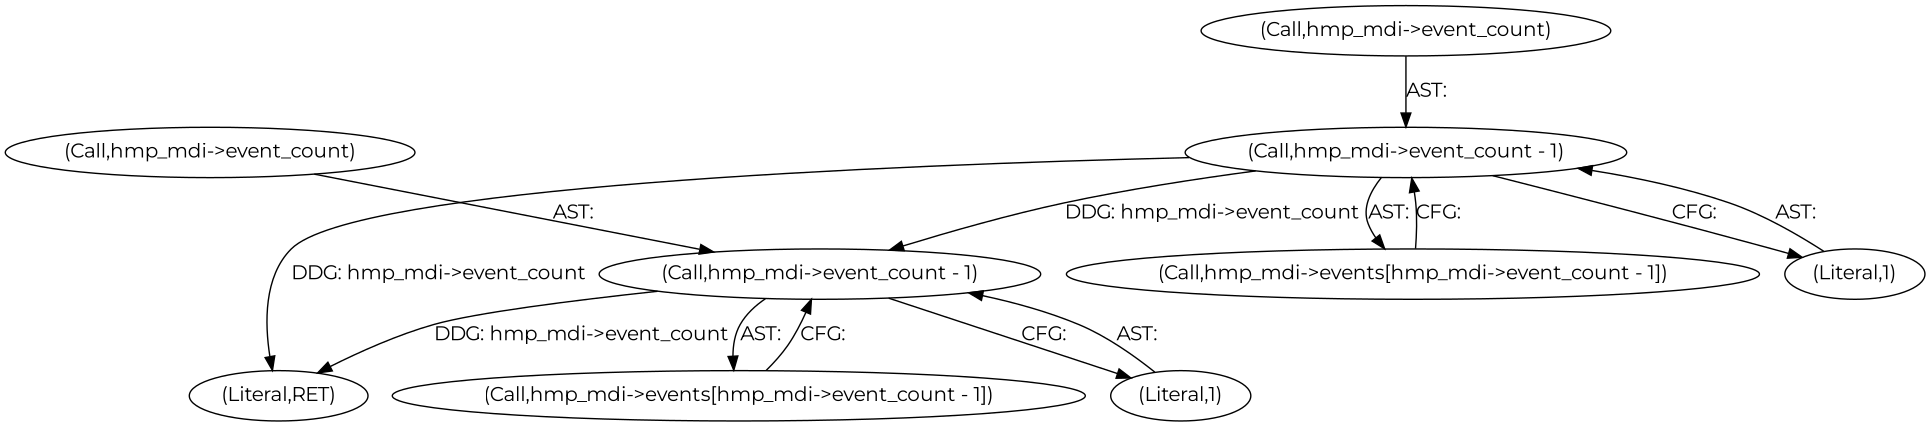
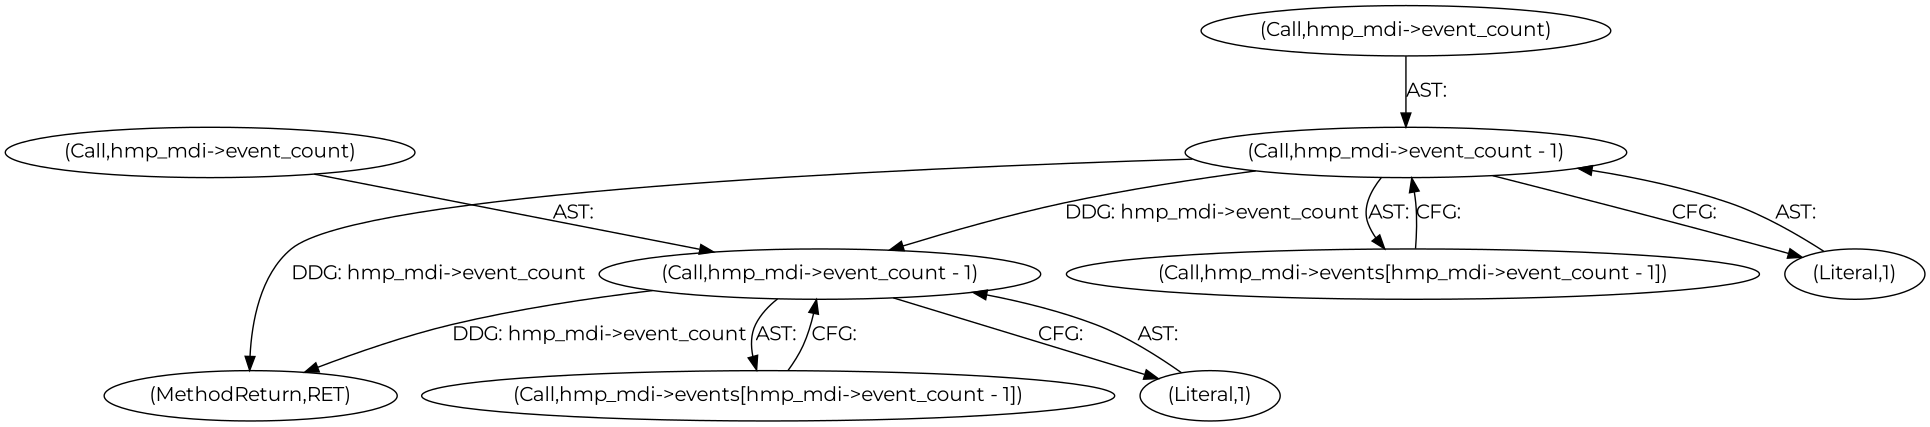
(279, 396) -> (251, 396)
